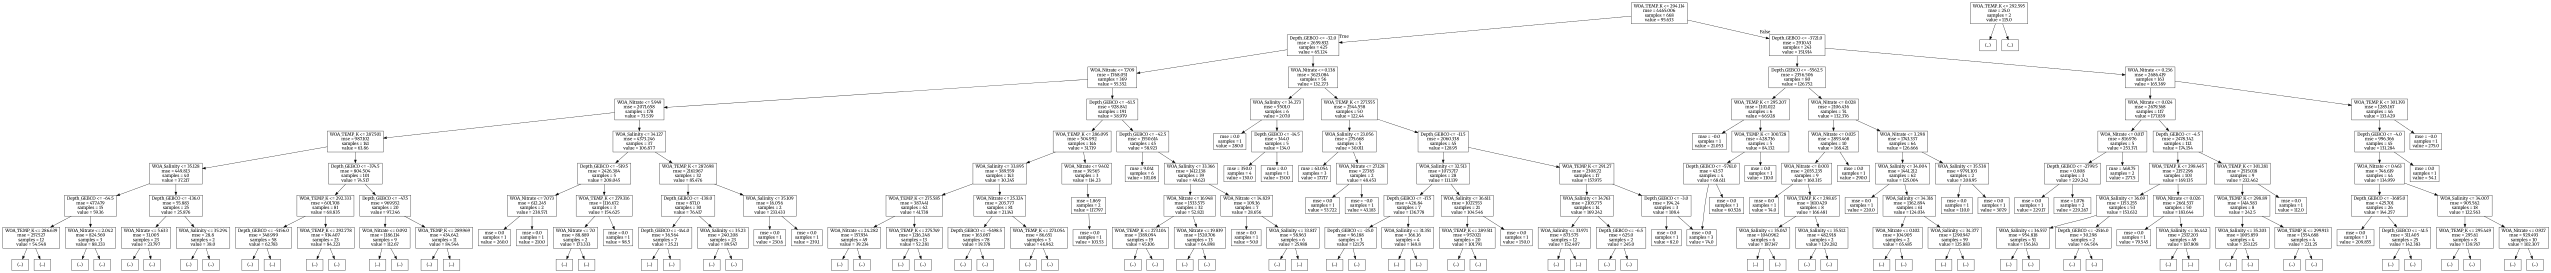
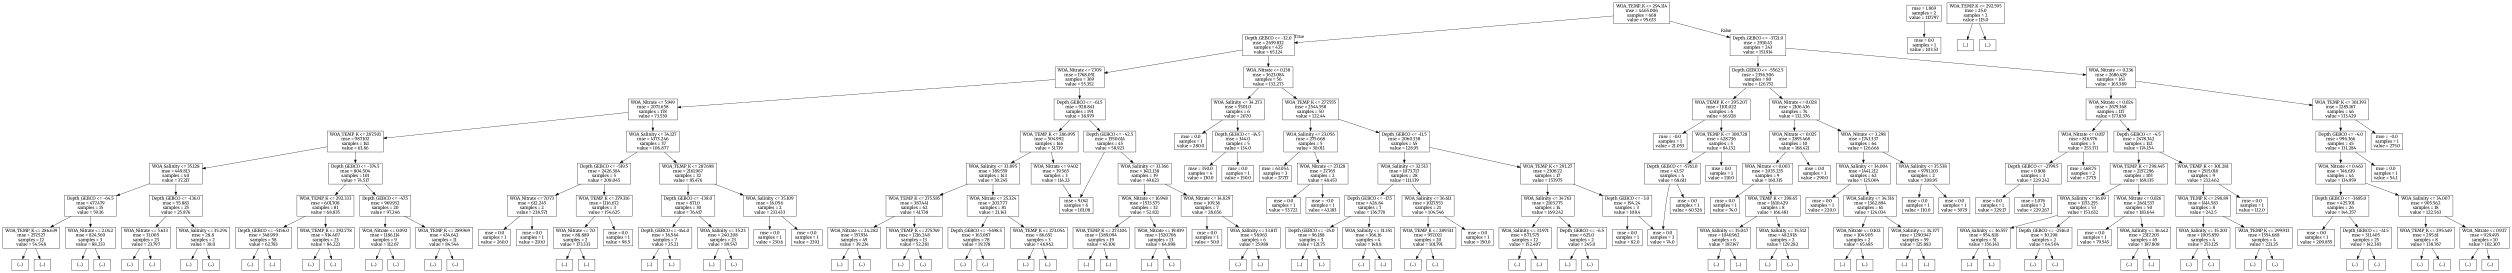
(1088, 189) -> (1066, 189)
